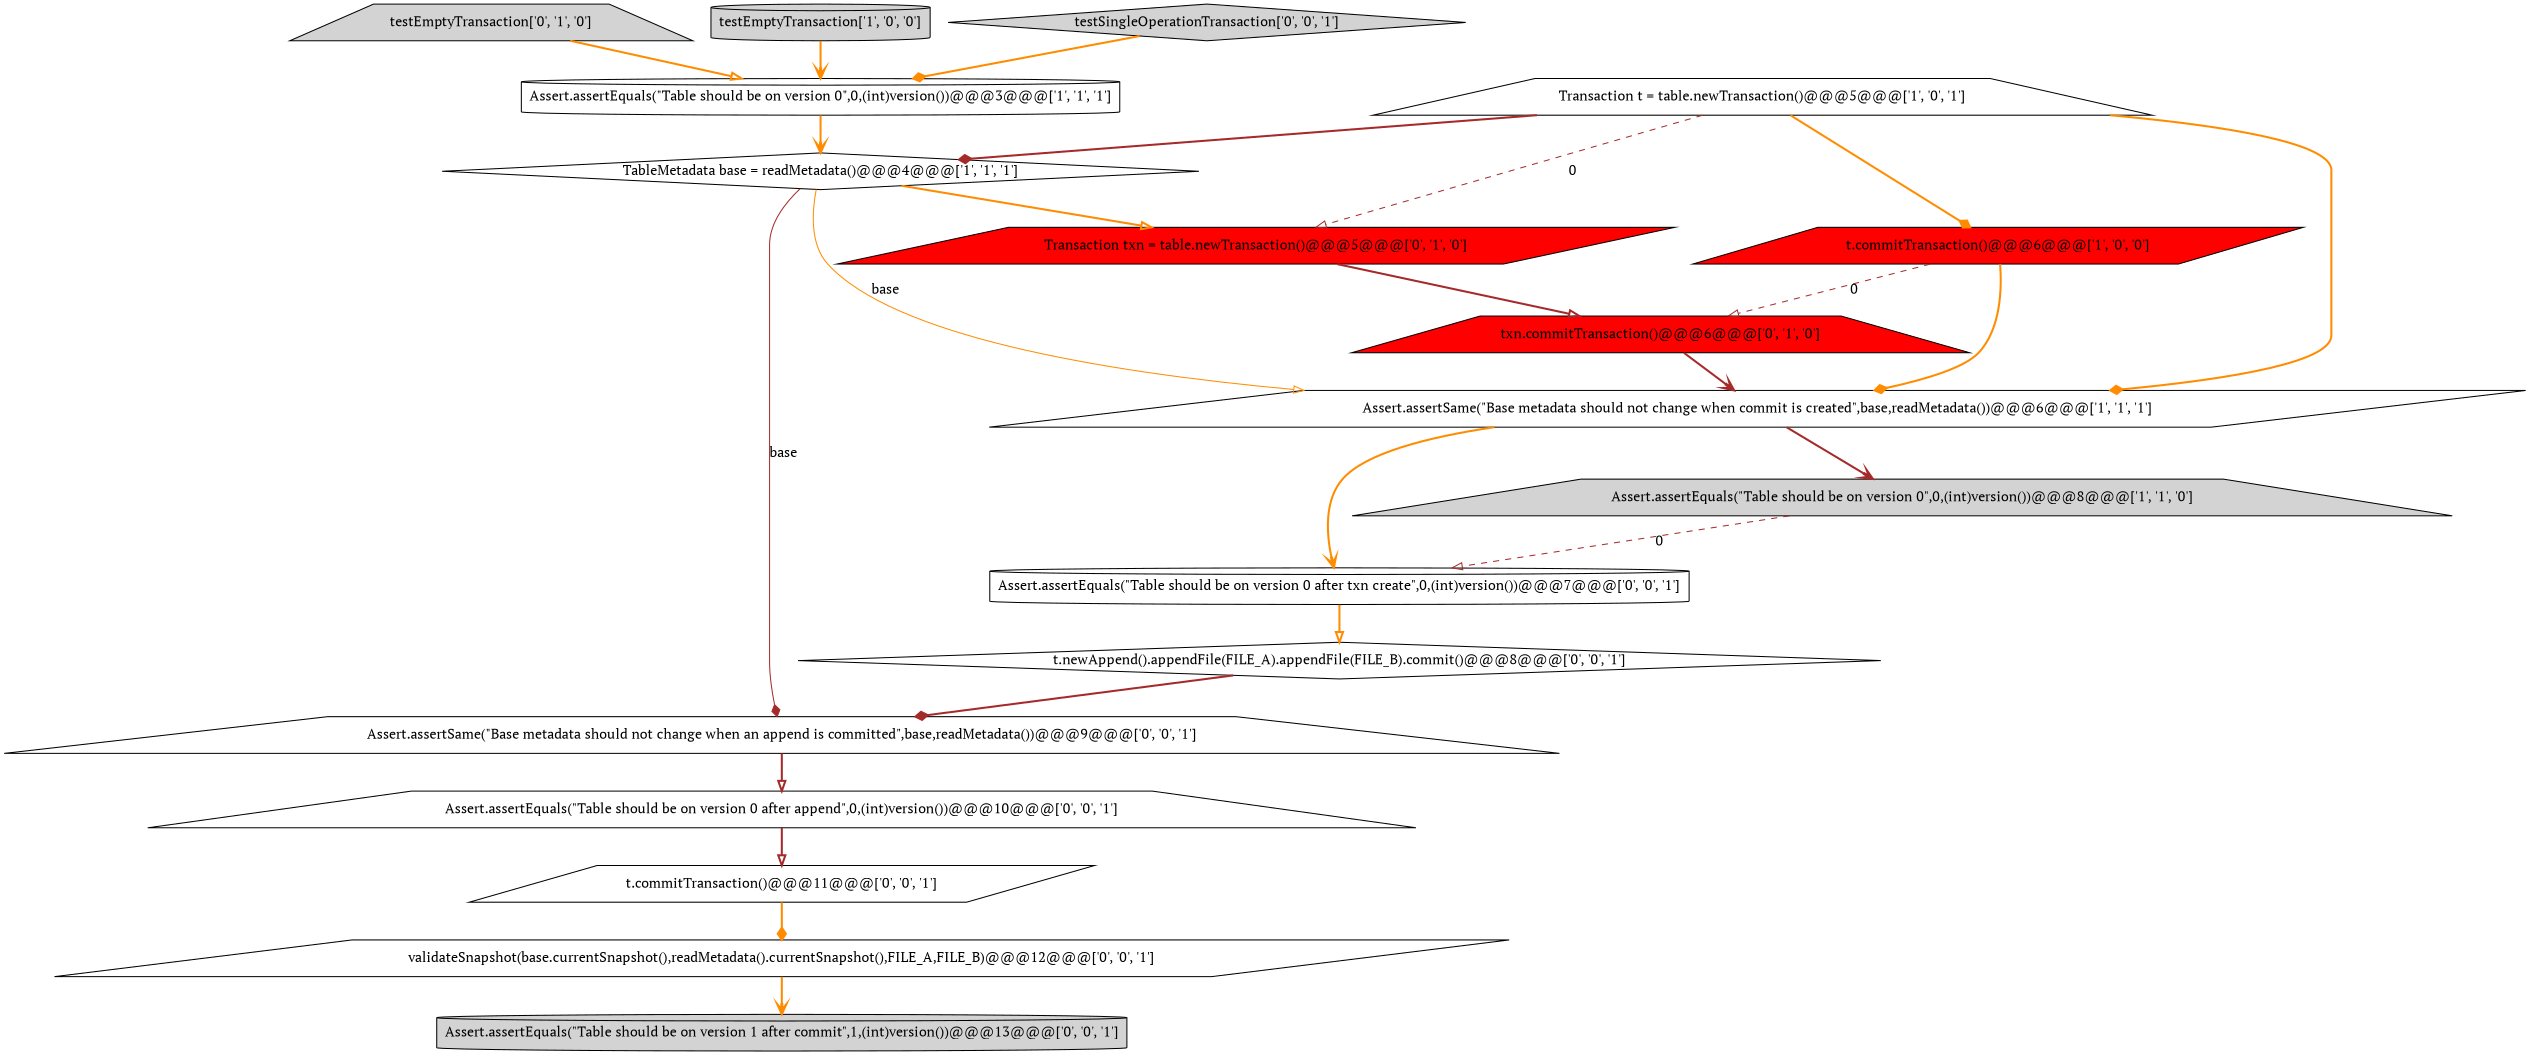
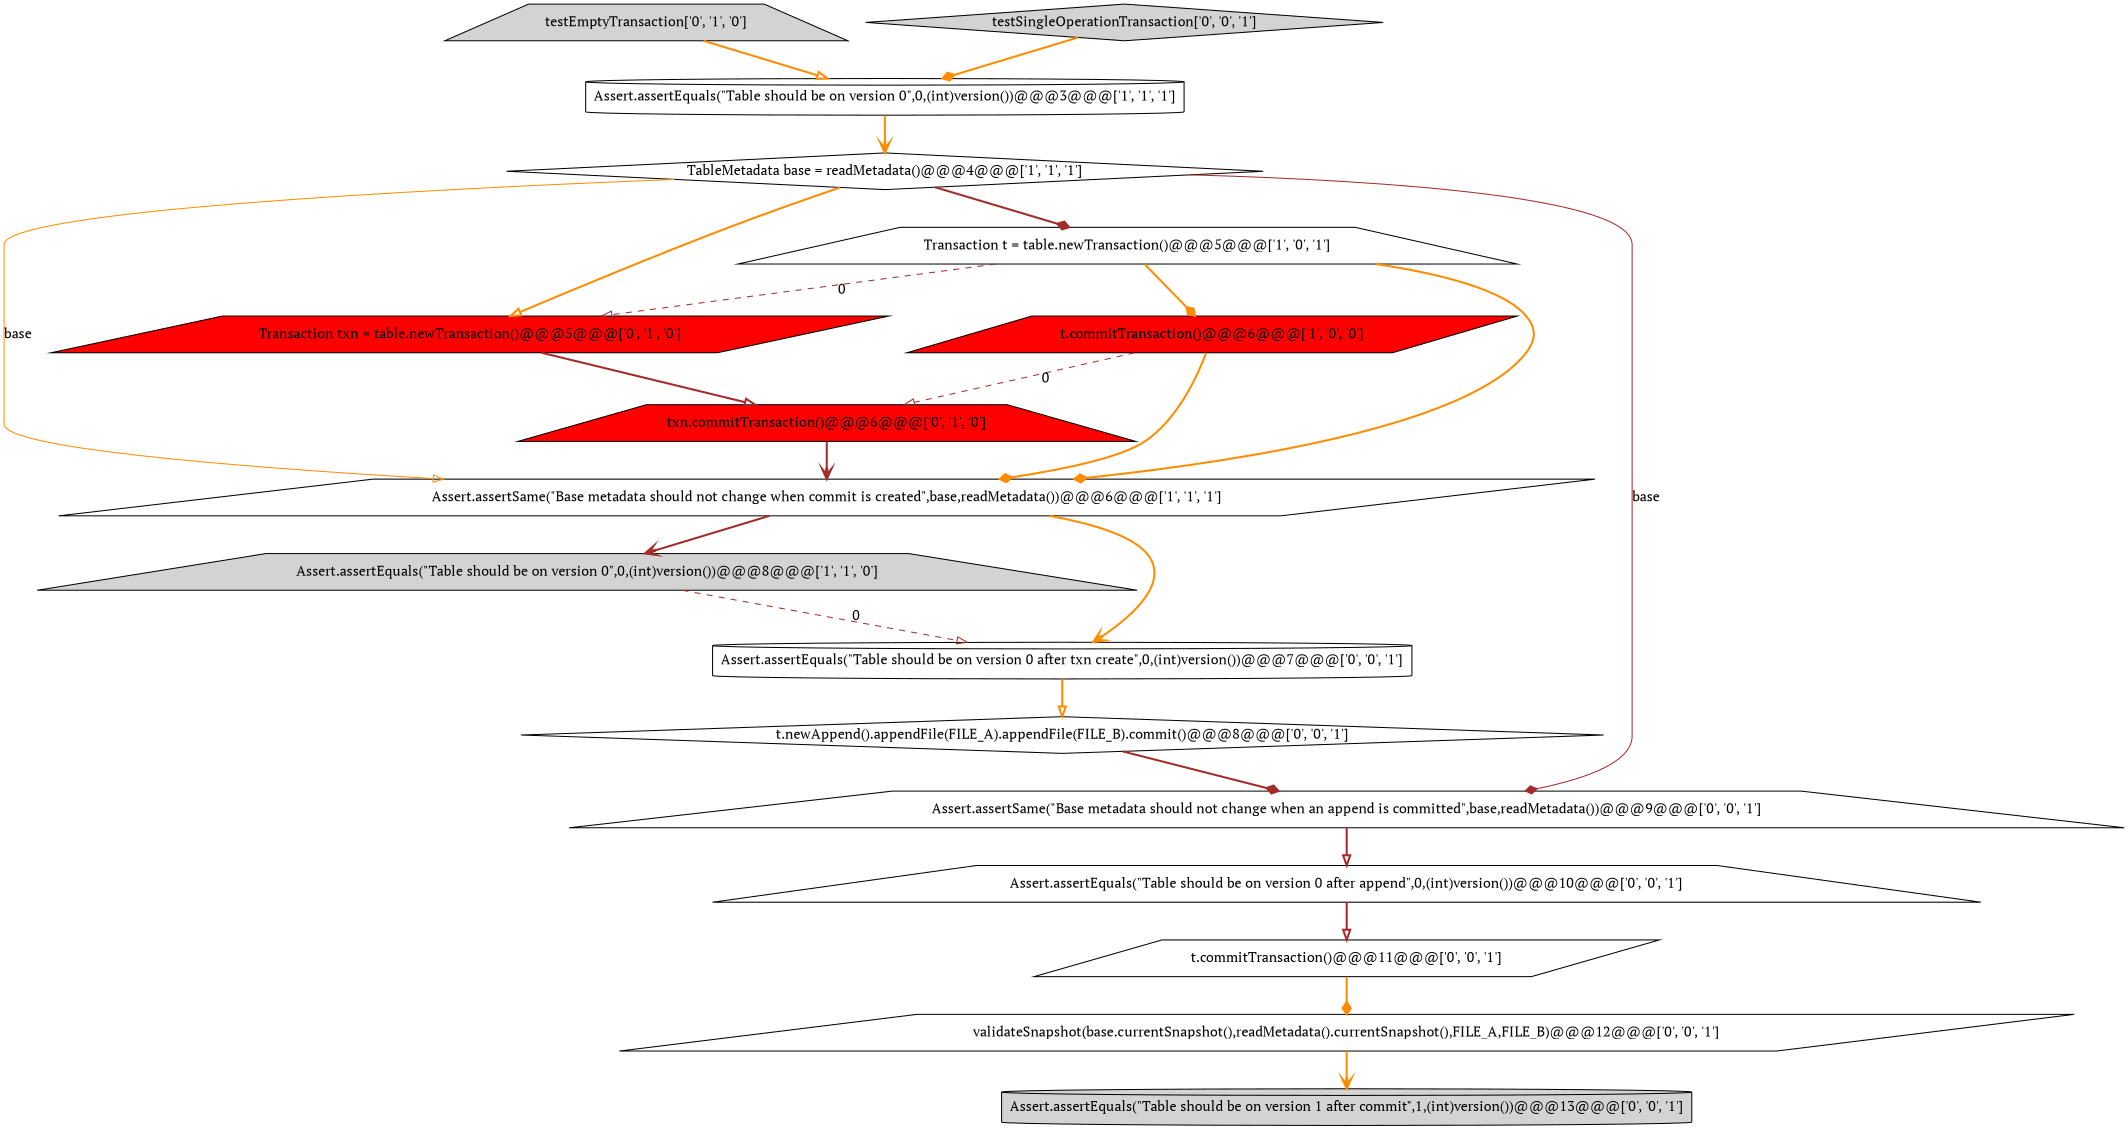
(821, 22) -> none
(1254, 137) -> (996, 205)
